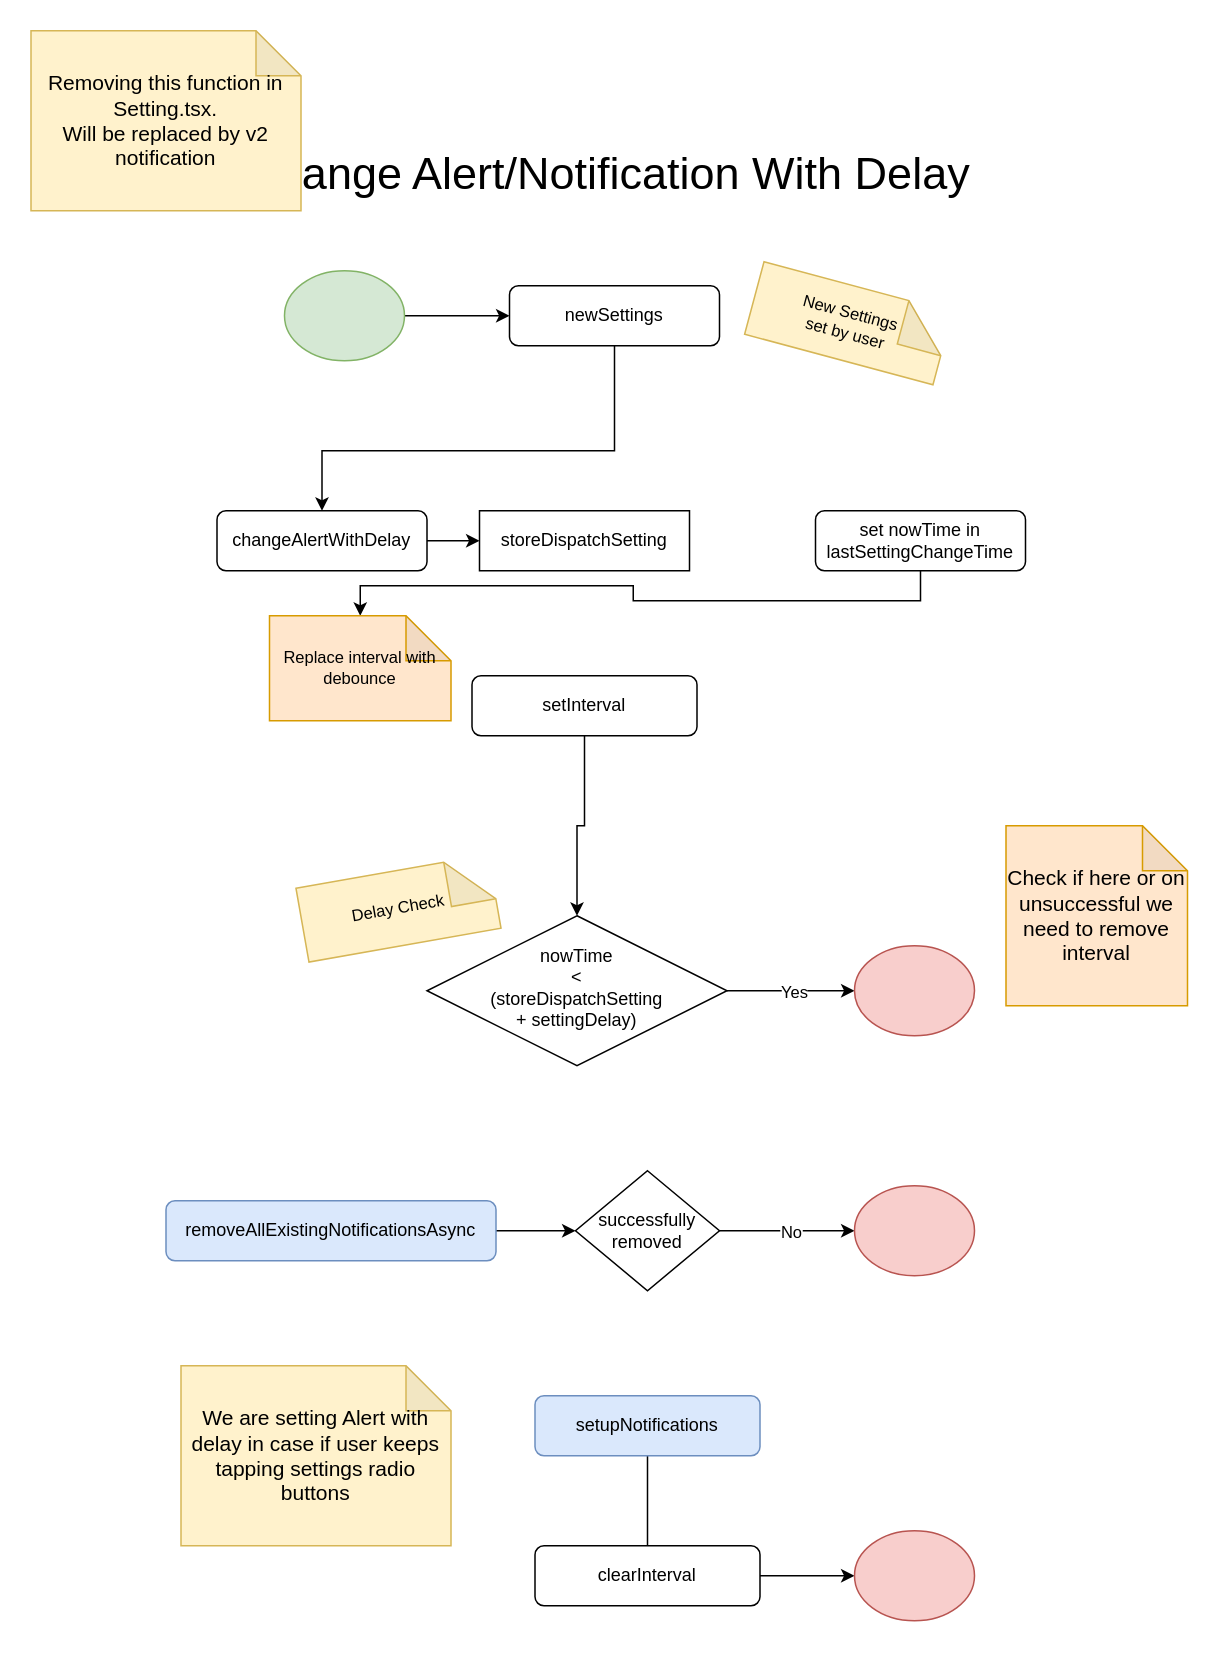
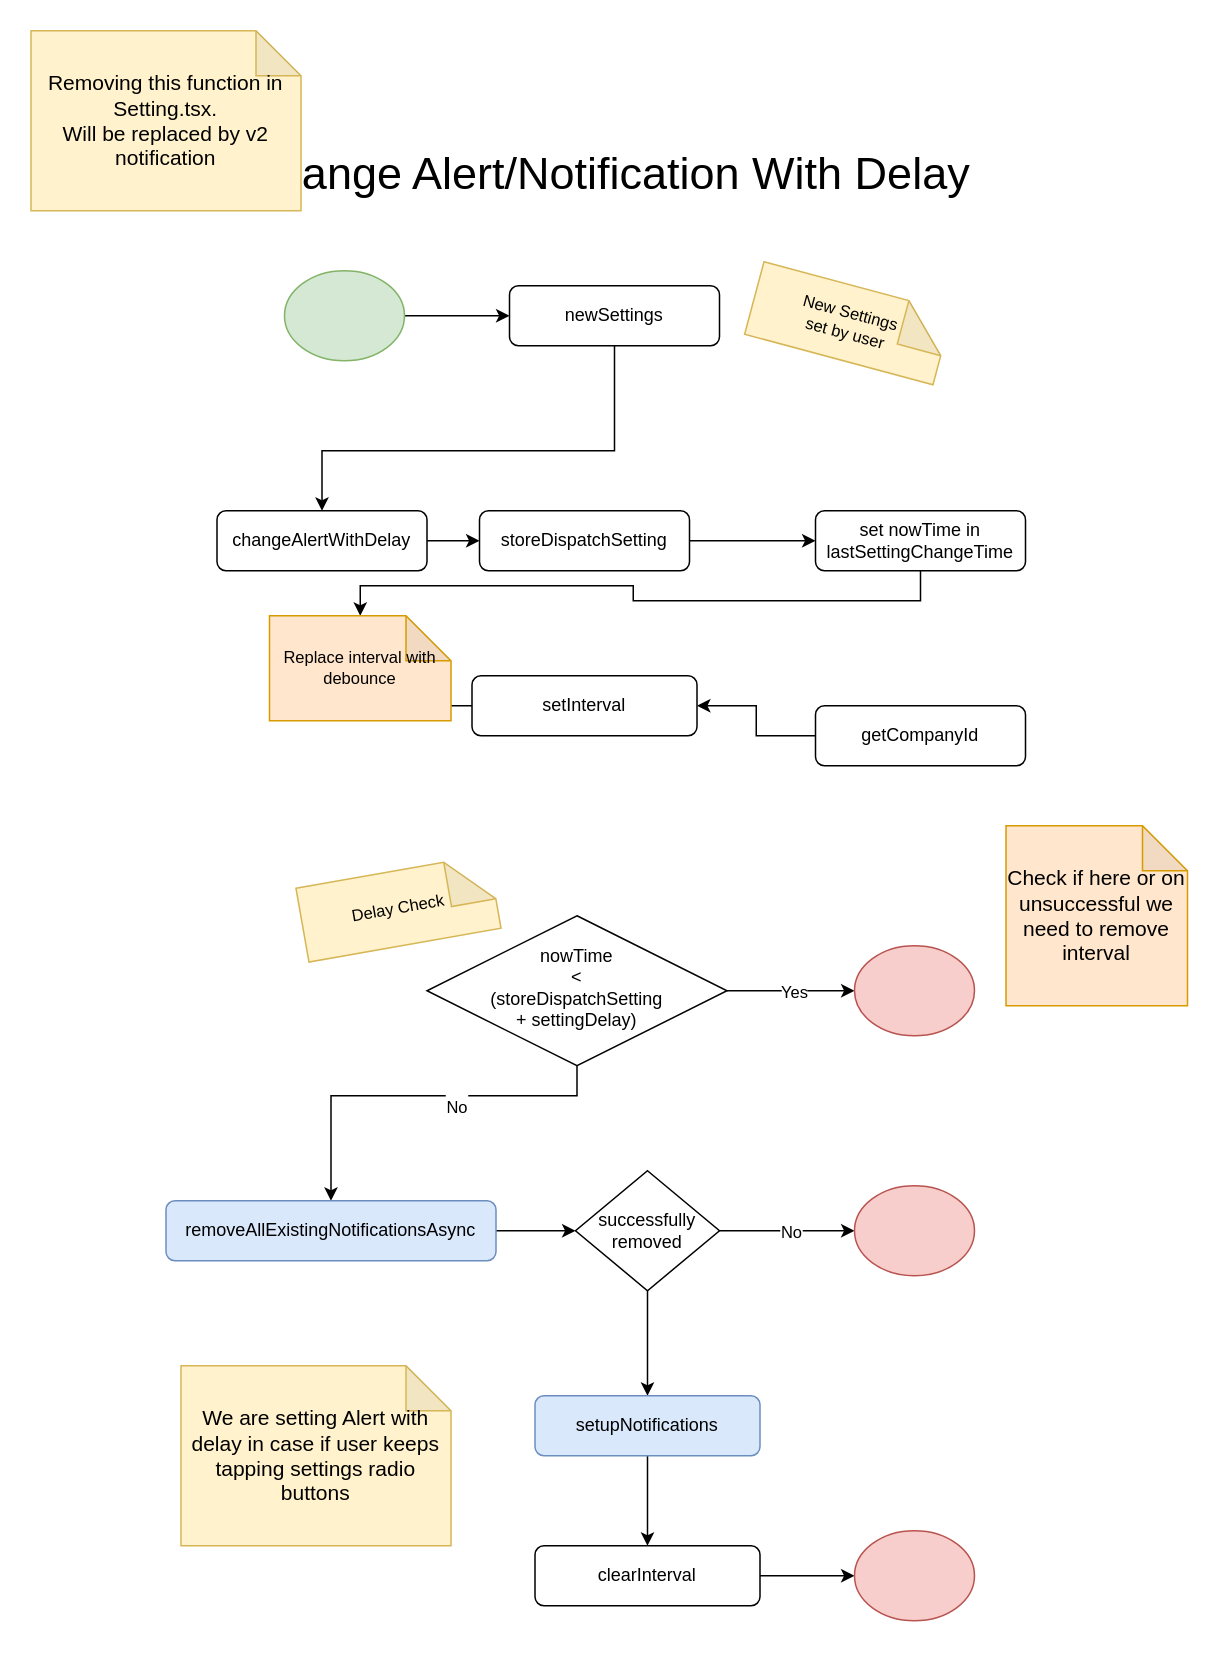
(584, 541) -> (584, 541)
none -> (747, 541)
none -> (756, 726)
none -> (920, 736)
(584, 824) -> (461, 706)
none -> (342, 1096)
none -> (647, 1338)
(647, 1538) -> (647, 1534)
